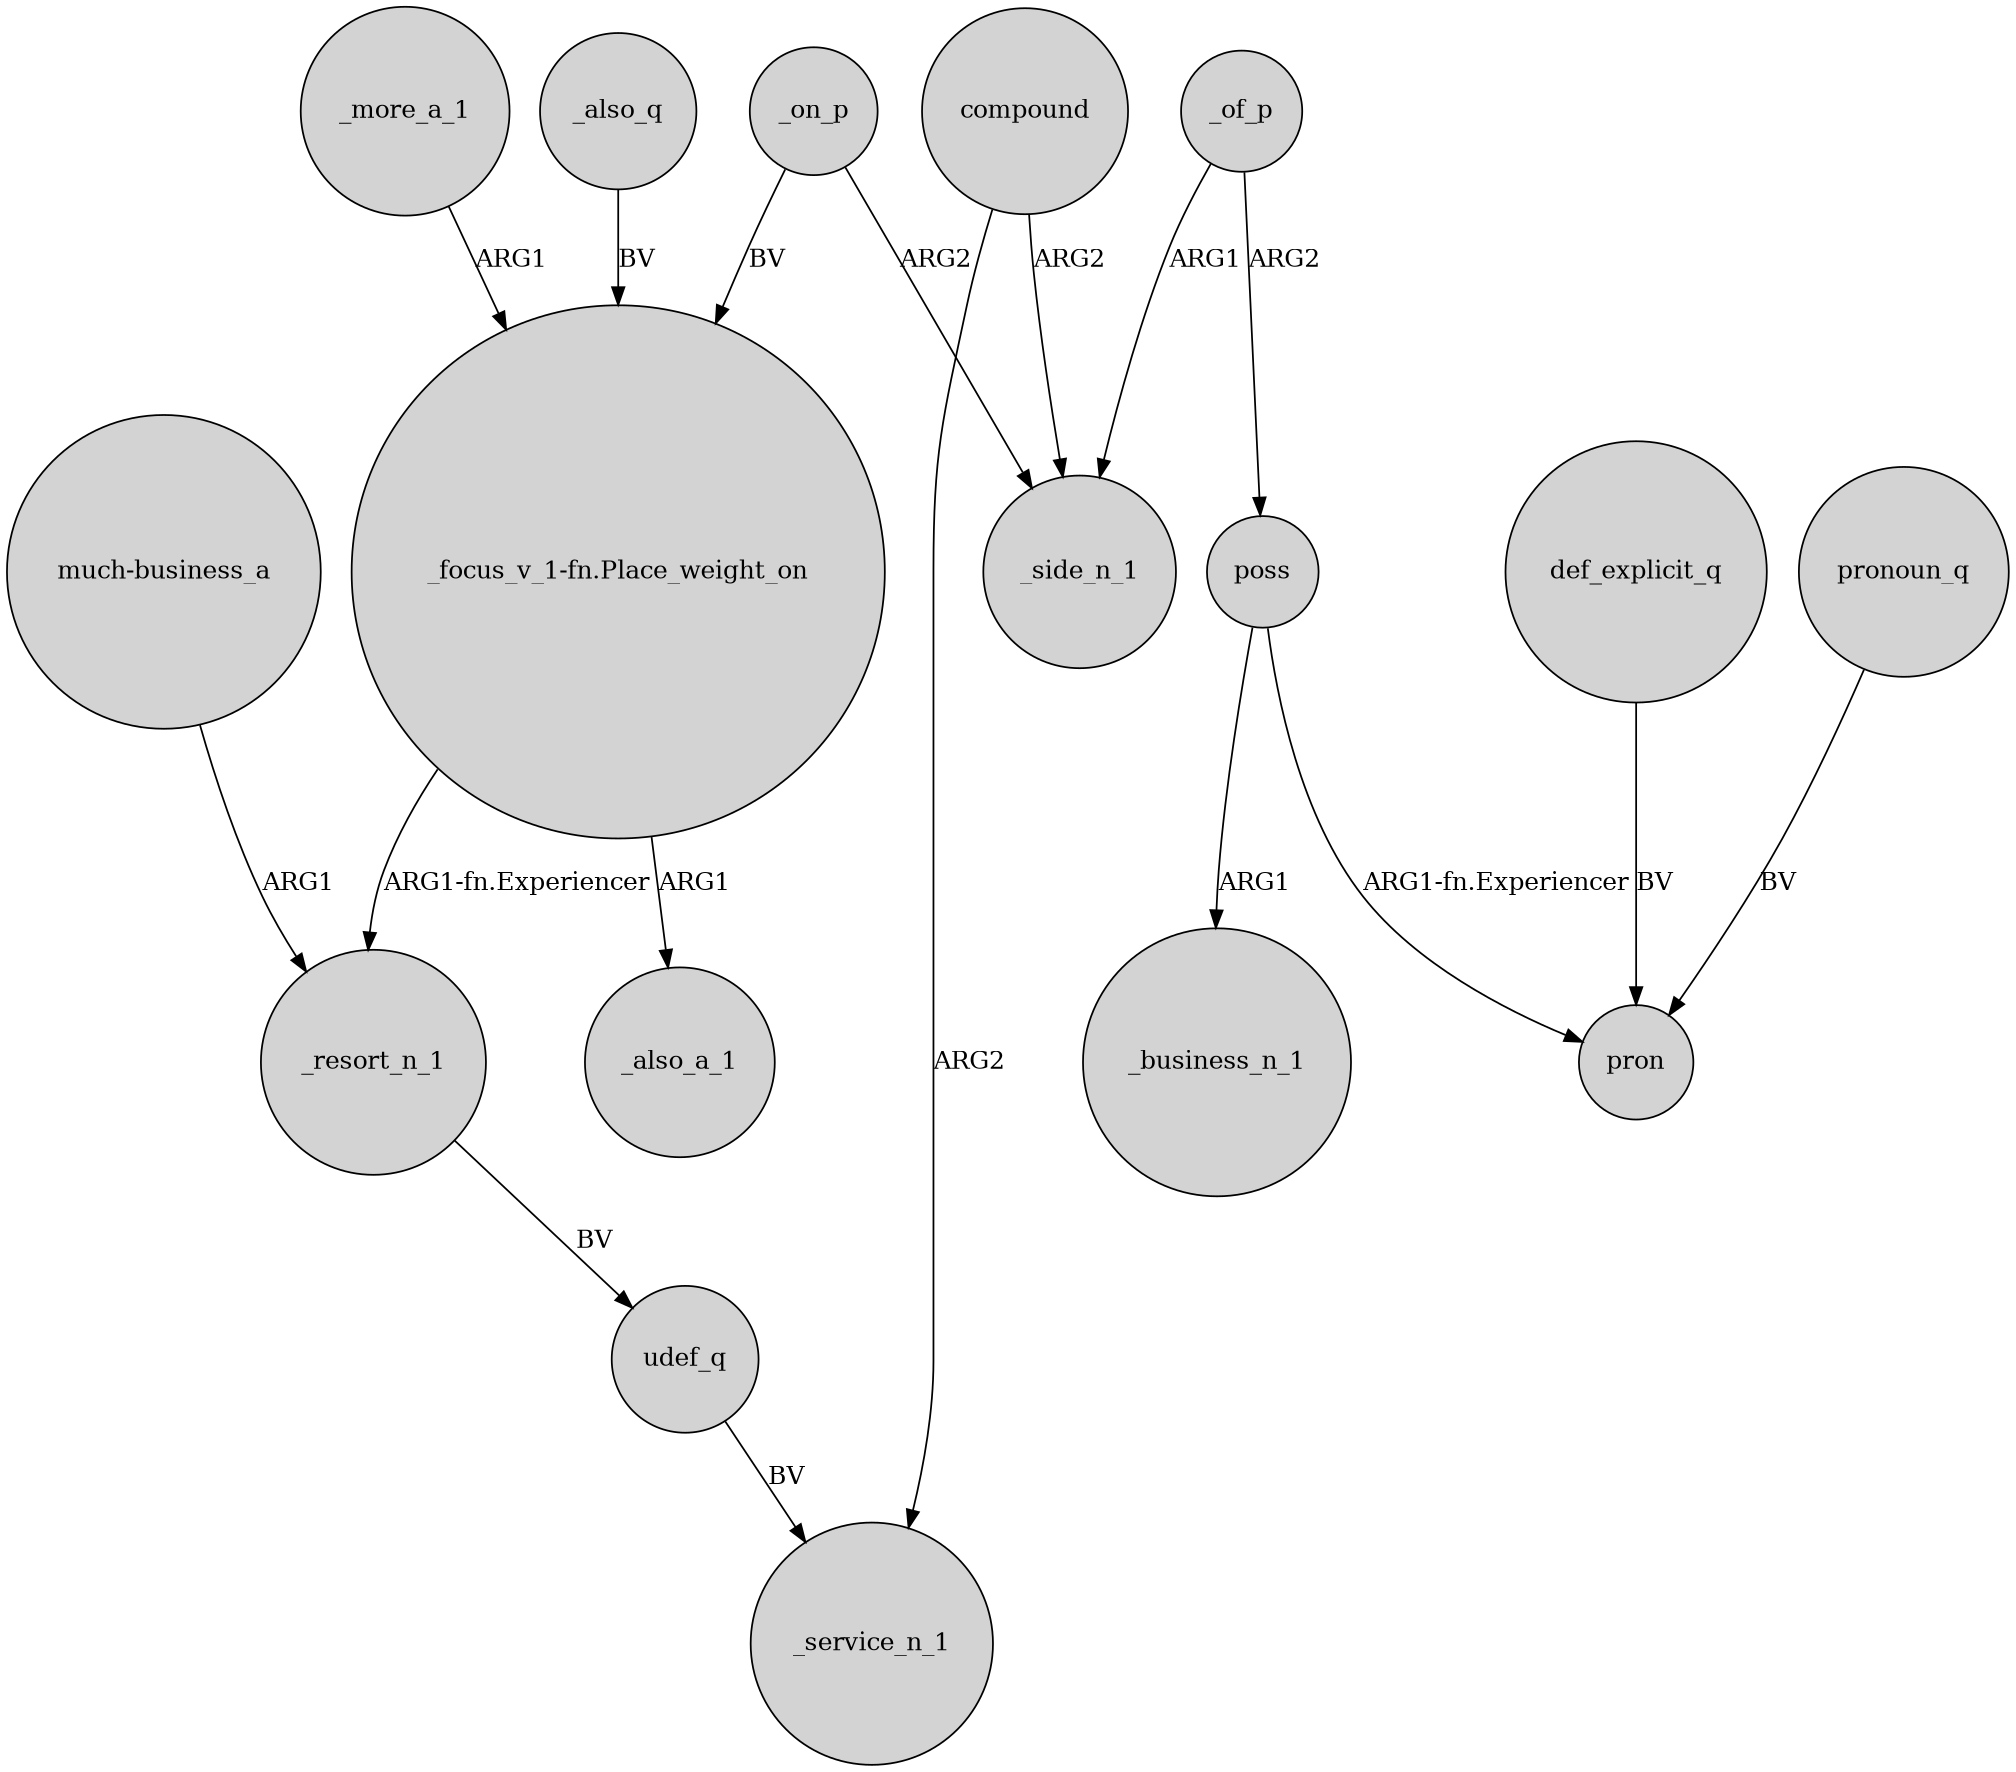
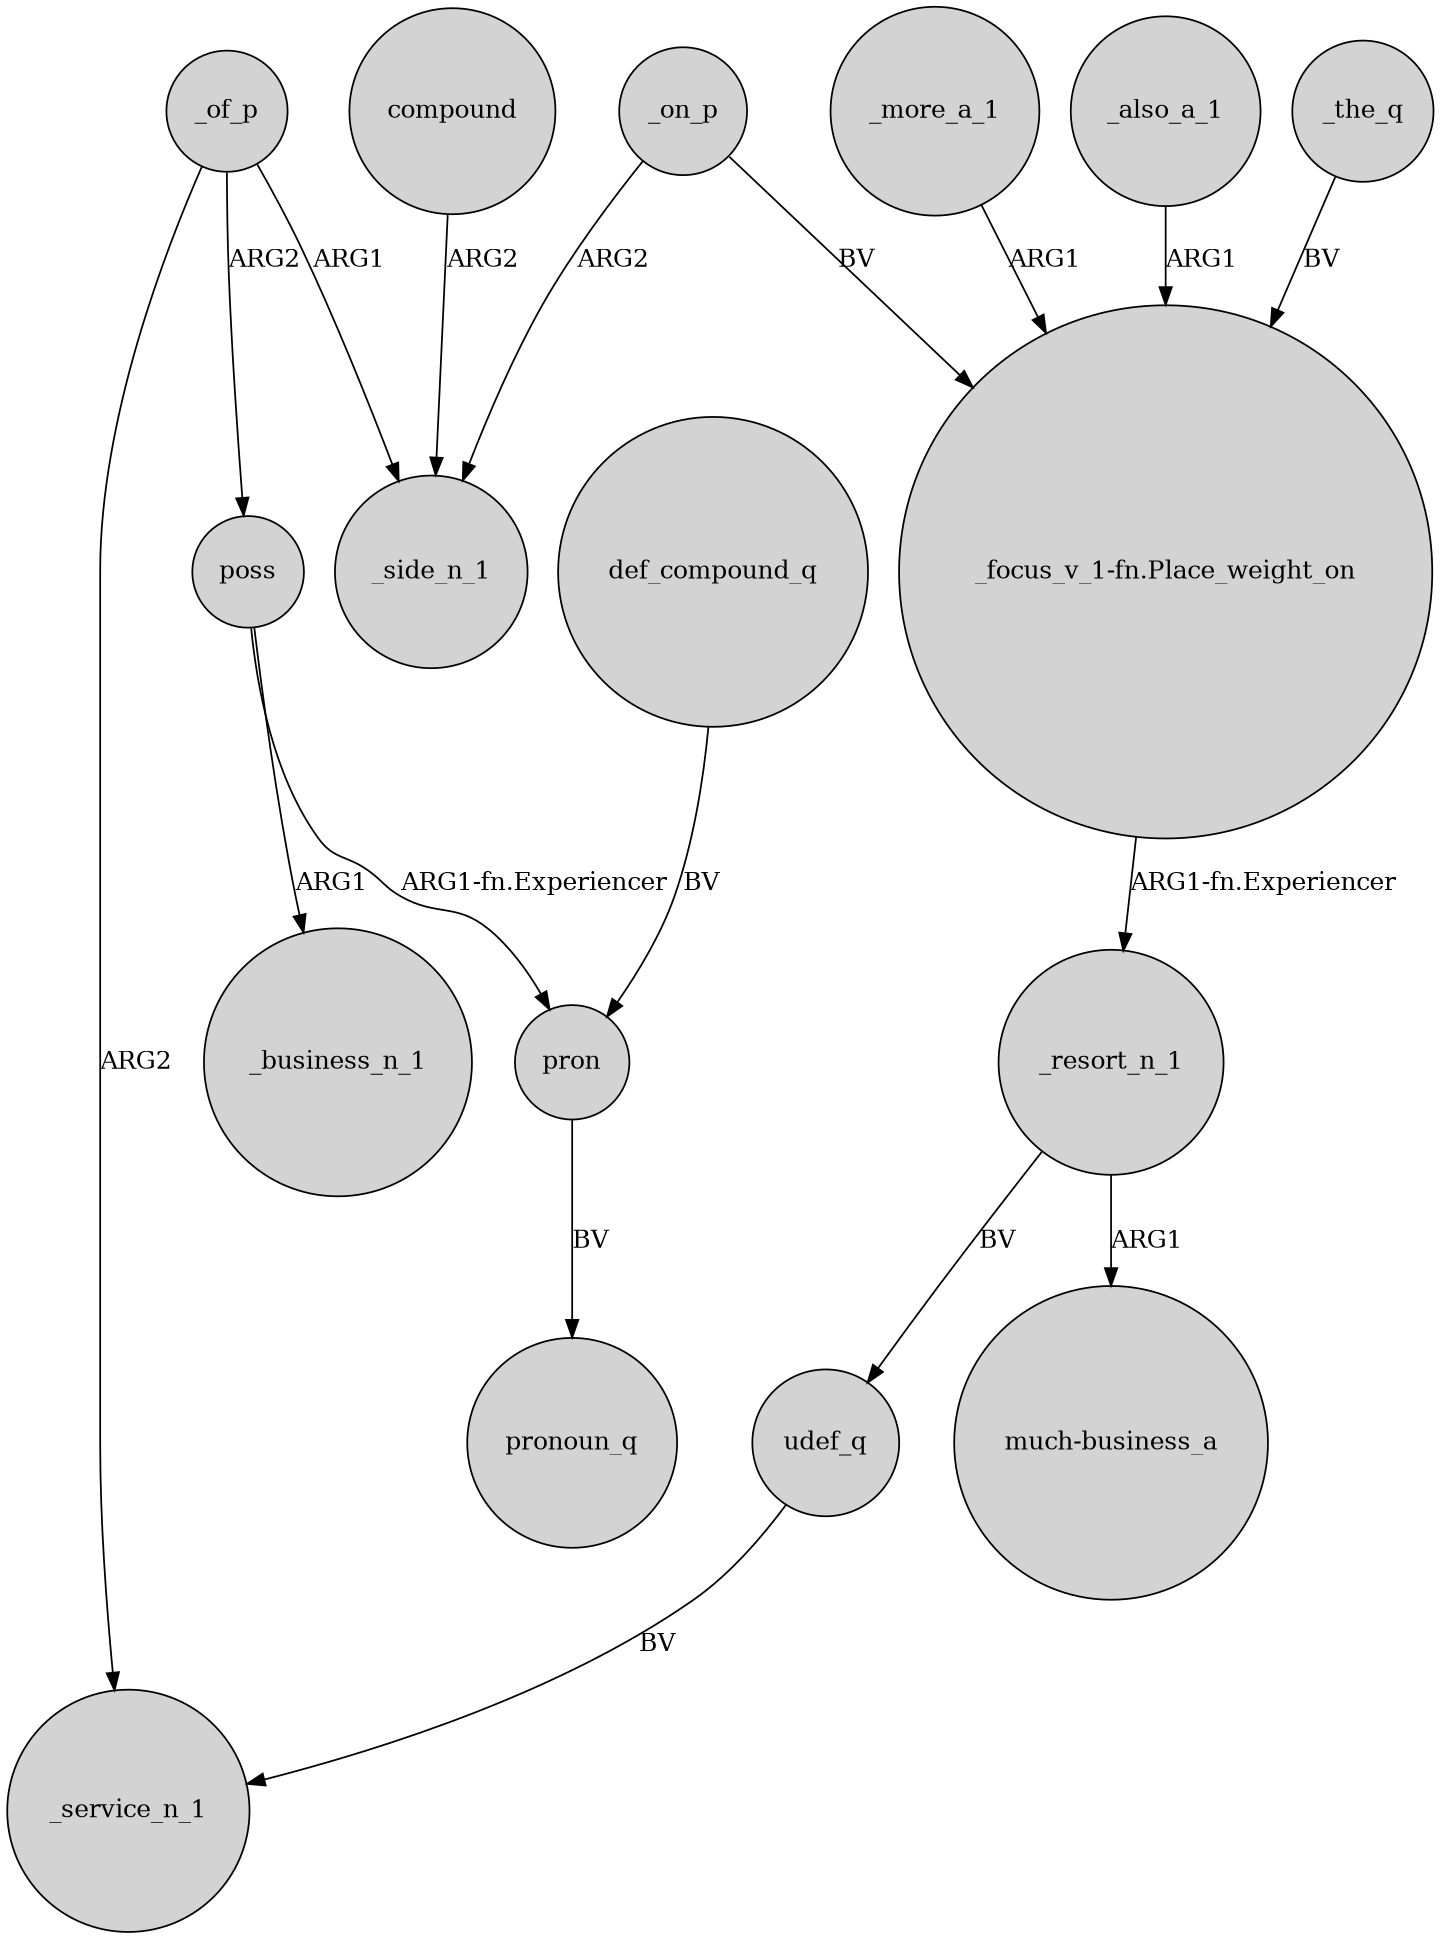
(618, 111) -> (1363, 111)
(1636, 572) -> (713, 572)
(1781, 840) -> (572, 1220)
(240, 844) -> (1111, 1221)
(933, 858) -> (100, 912)
(659, 893) -> (1166, 247)
